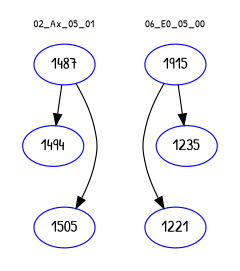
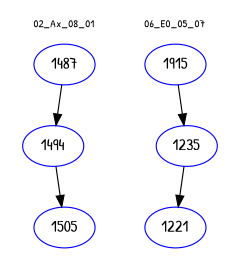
(65, 24) -> (65, 24)
(175, 24) -> (175, 24)
(97, 140) -> (58, 181)
(143, 140) -> (182, 181)
